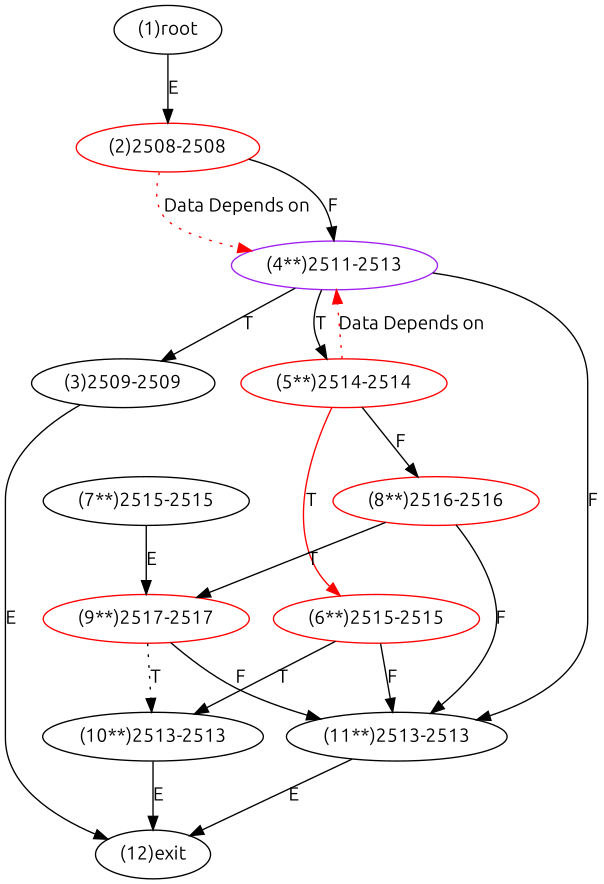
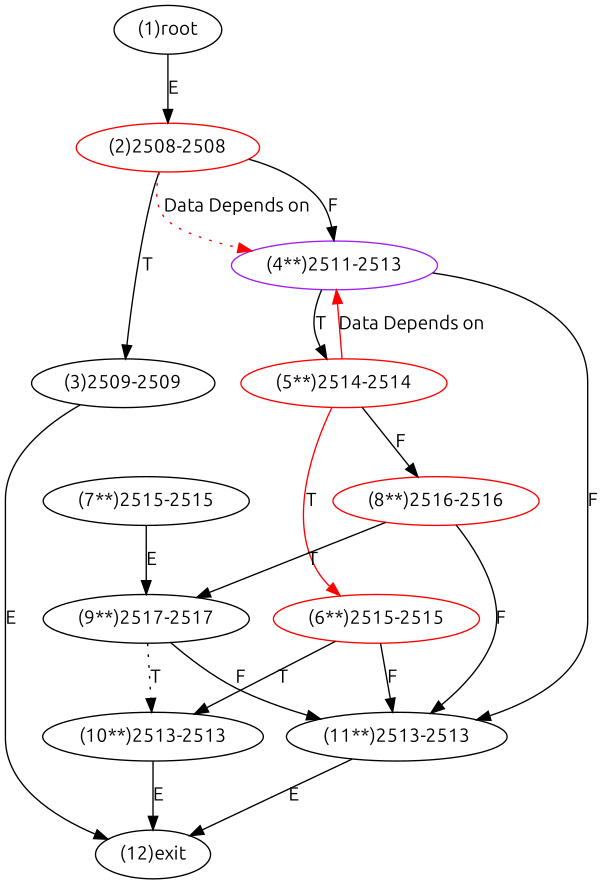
(234, 321) -> (139, 258)
(340, 331) -> (340, 331)
(146, 619) -> (146, 619)
